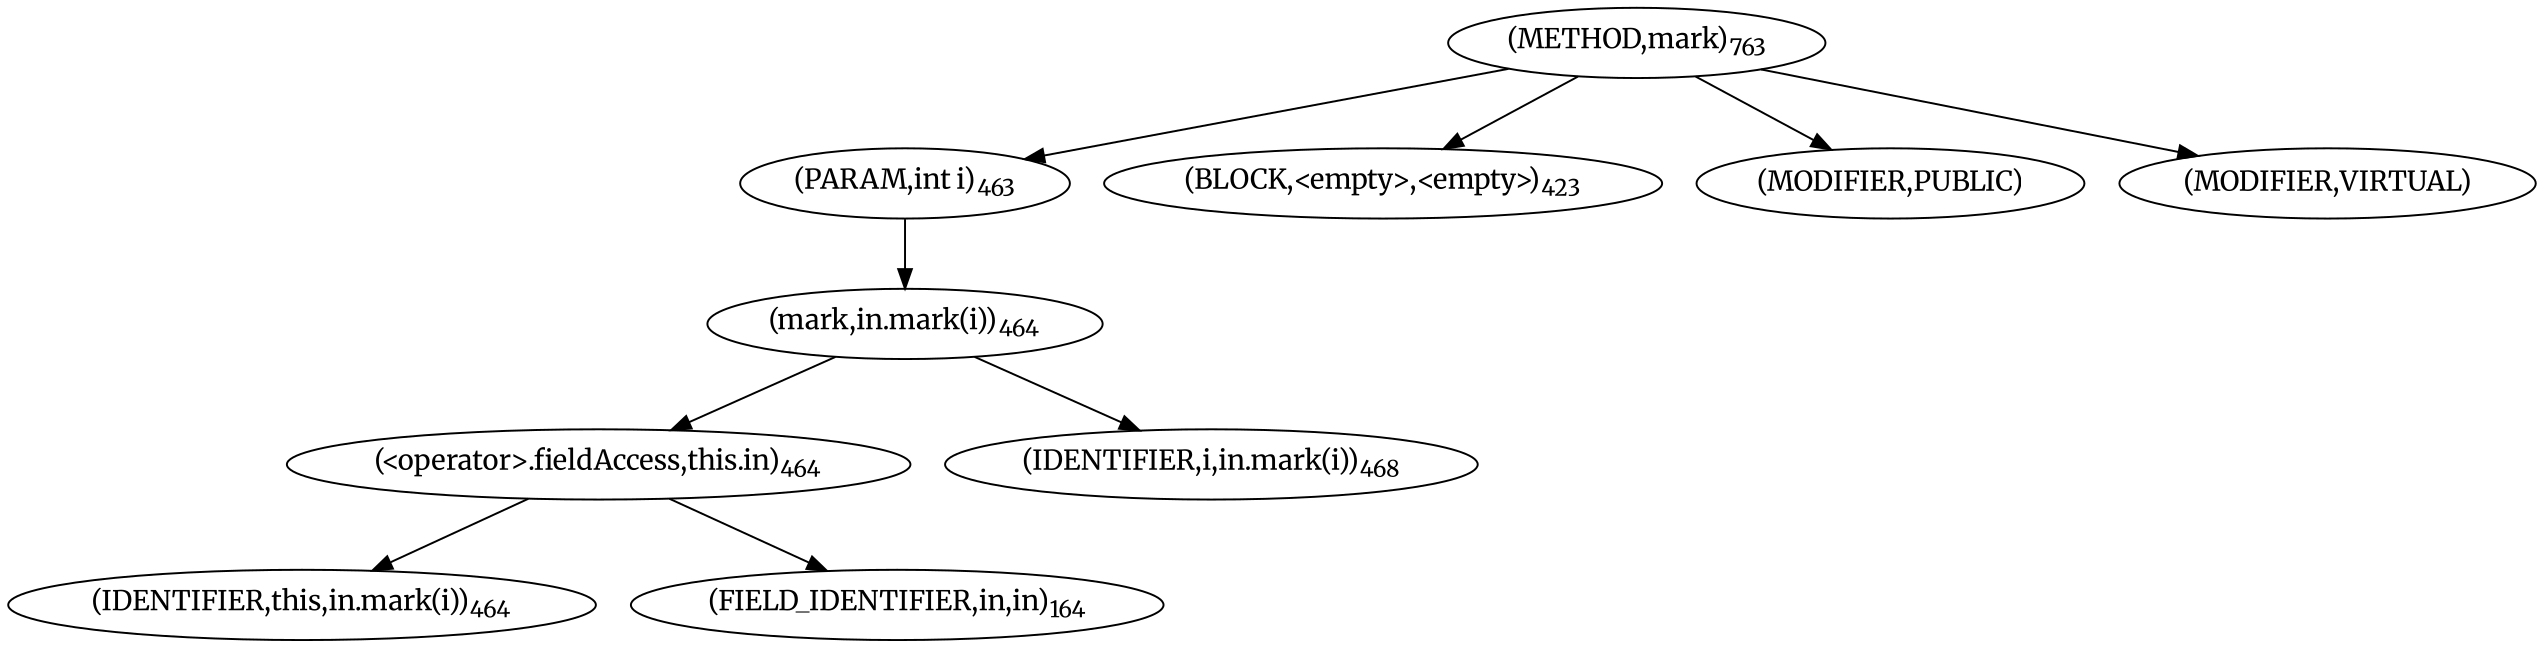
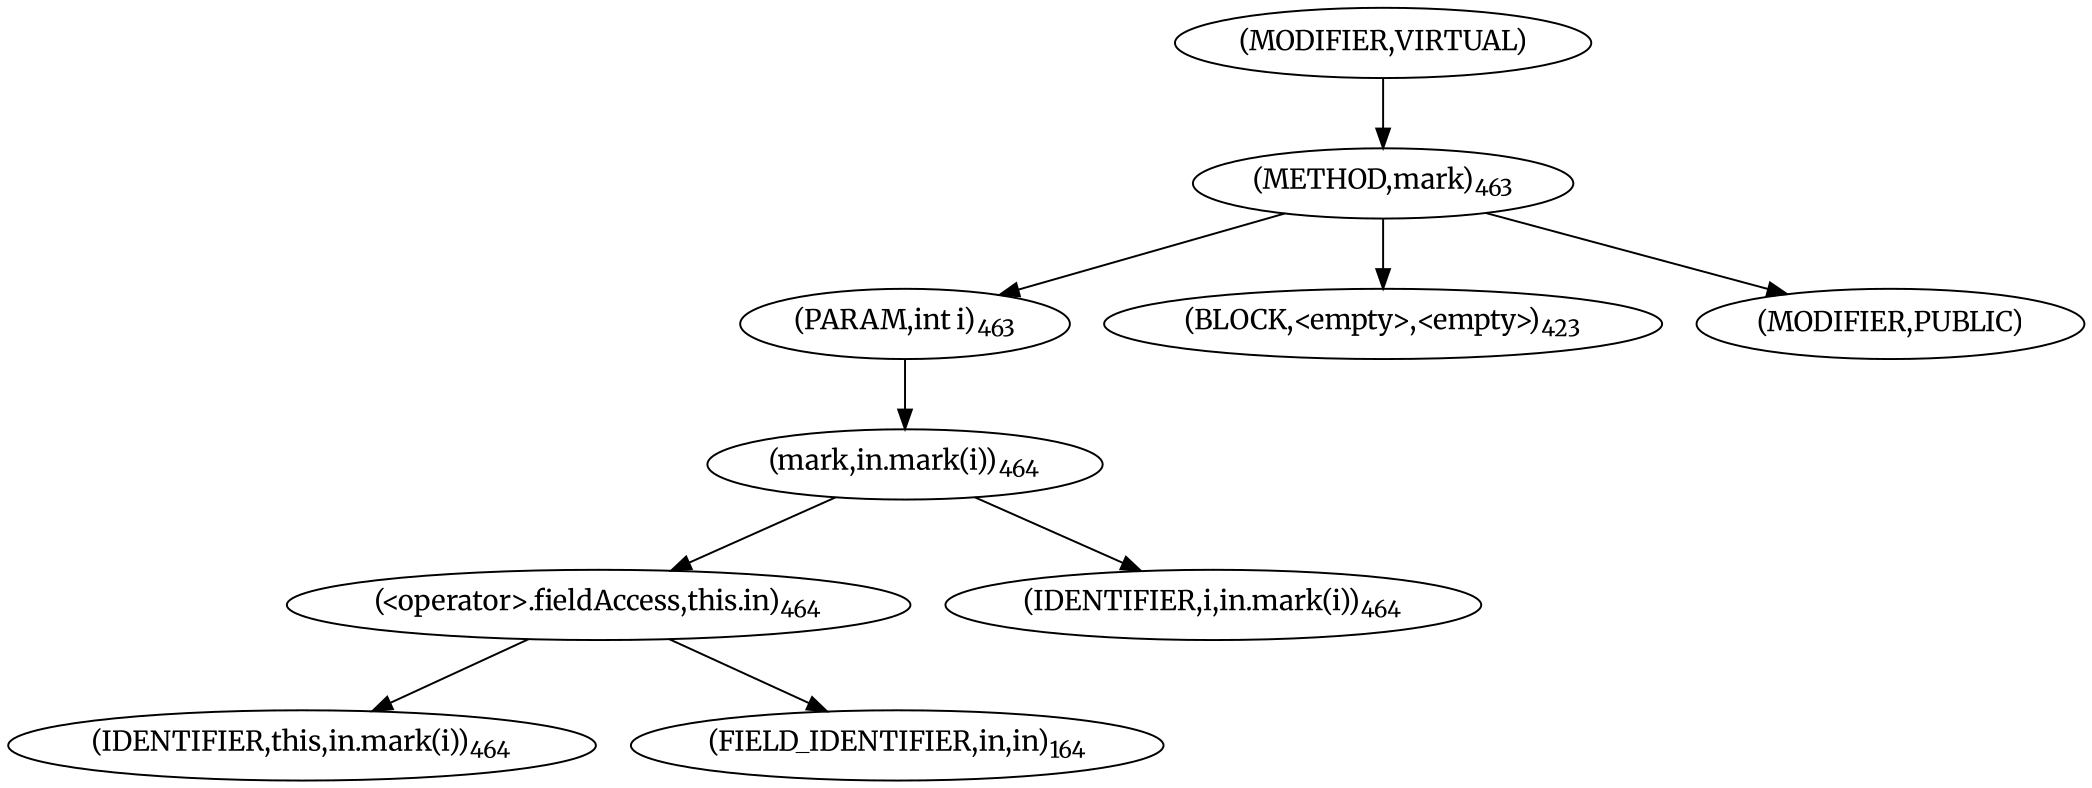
(1748, 40) -> (1494, 181)
(1970, 111) -> (1383, 104)
(1380, 462) -> (1382, 602)
